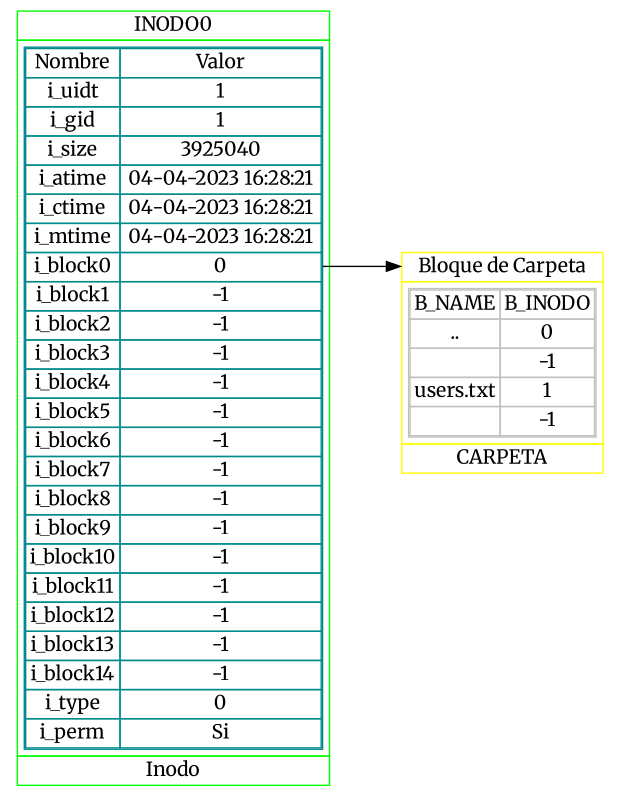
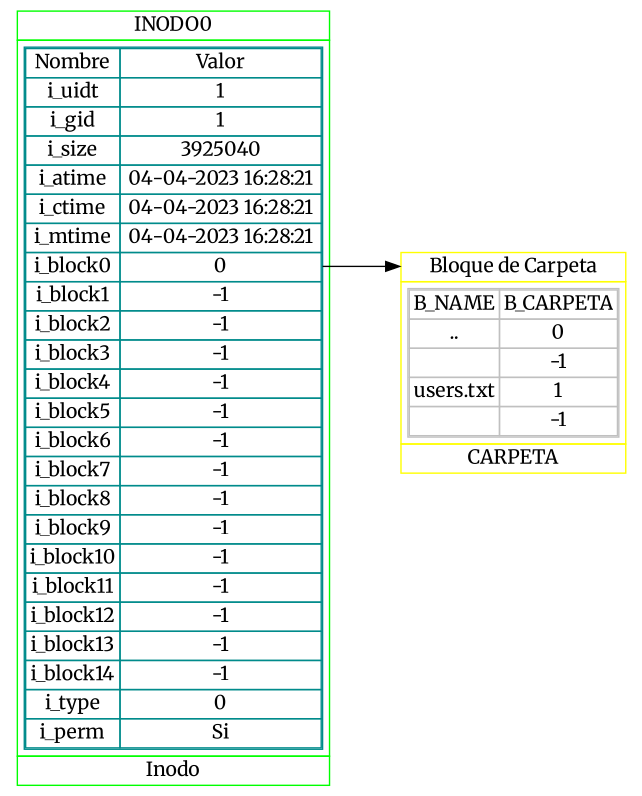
(547, 304) -> (558, 304)
